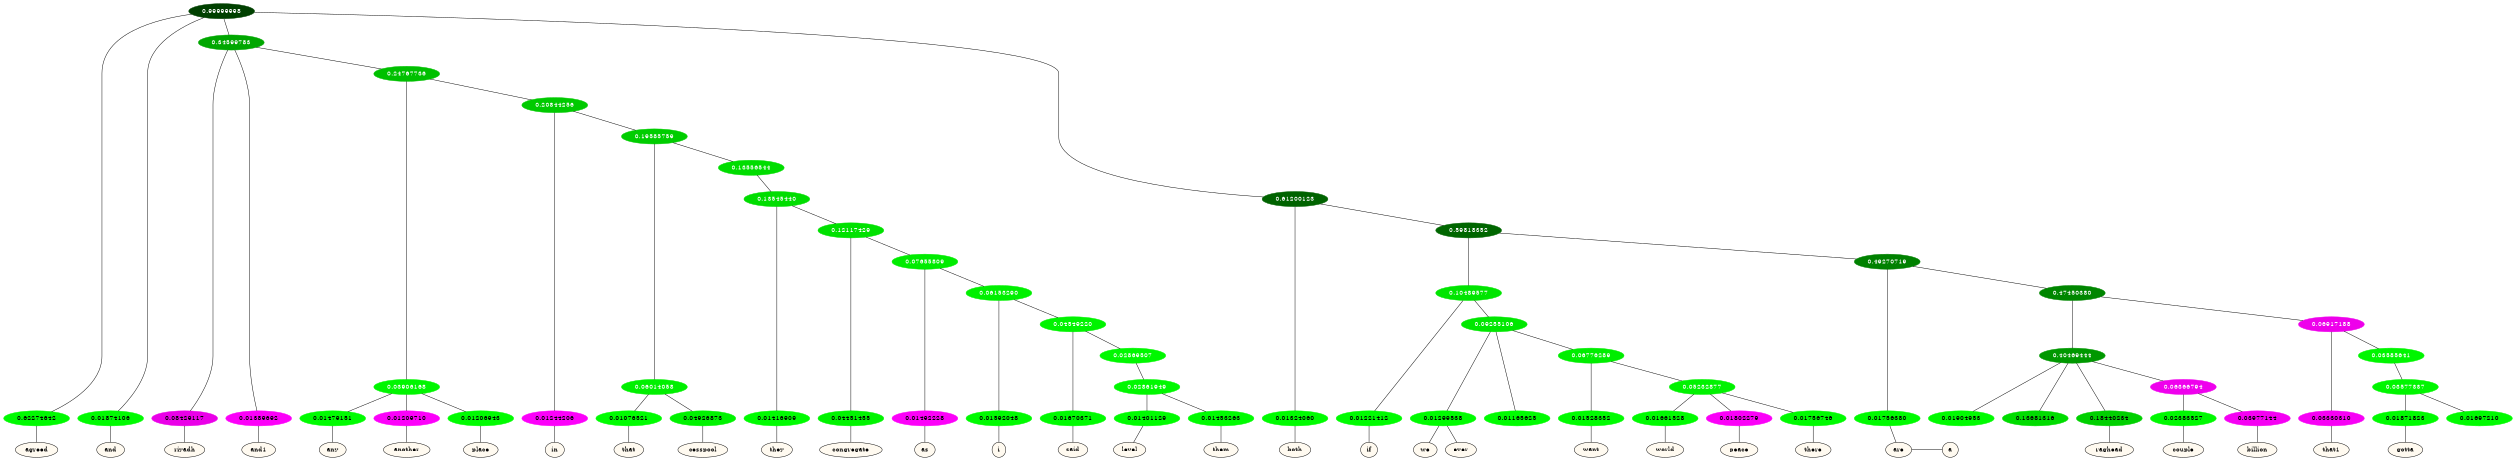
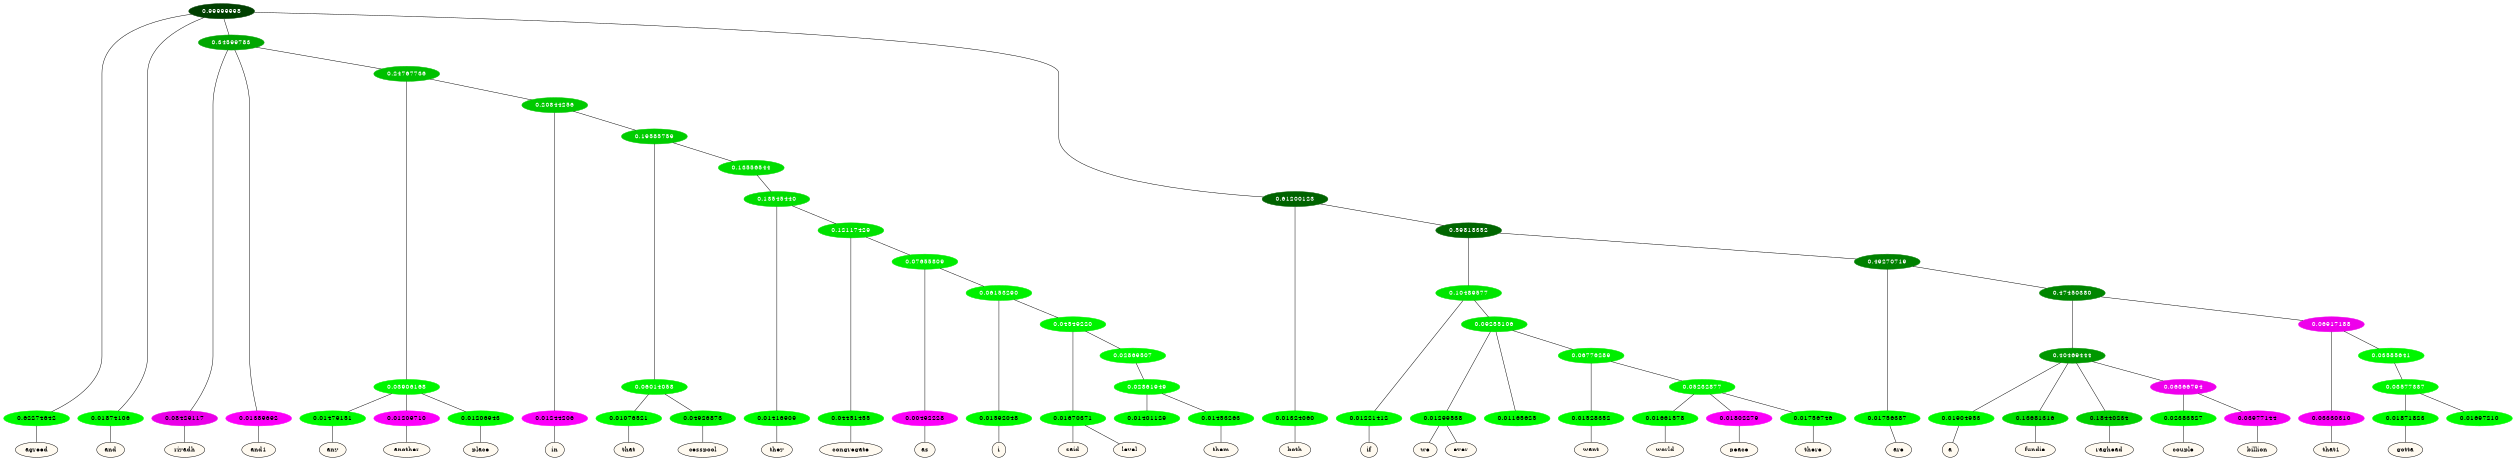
(925, 418) -> (925, 418)
(1665, 418) -> (1665, 418)
(1887, 418) -> (1887, 418)
(1138, 434) -> (1102, 435)
(1927, 450) -> (1956, 434)
none -> (2035, 450)
